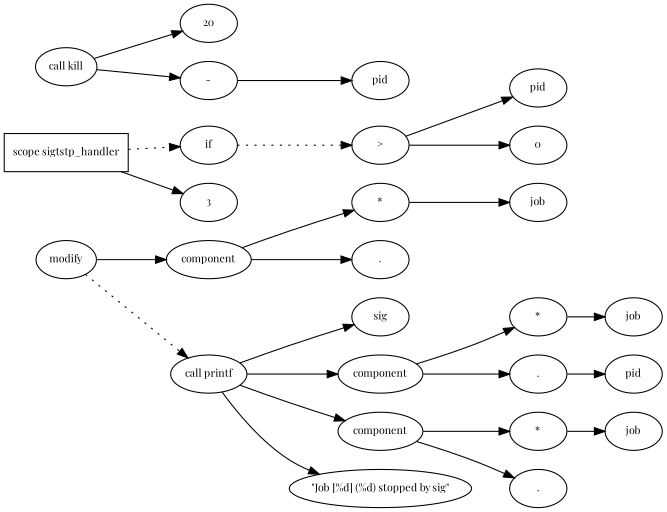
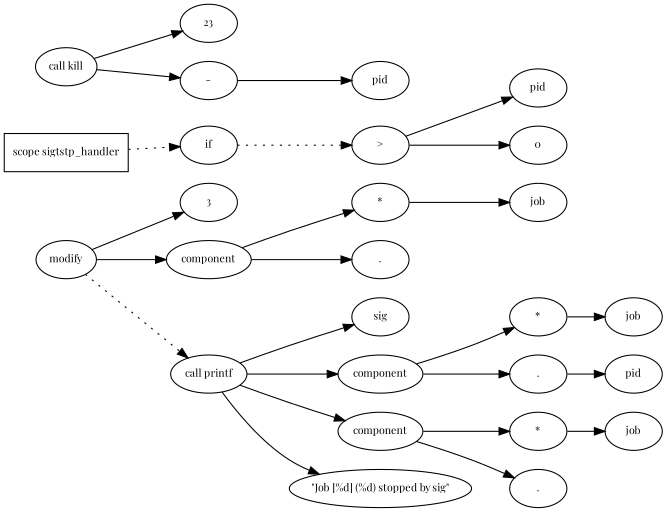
(209, 23) -> (209, 23)
(147, 181) -> (133, 233)
